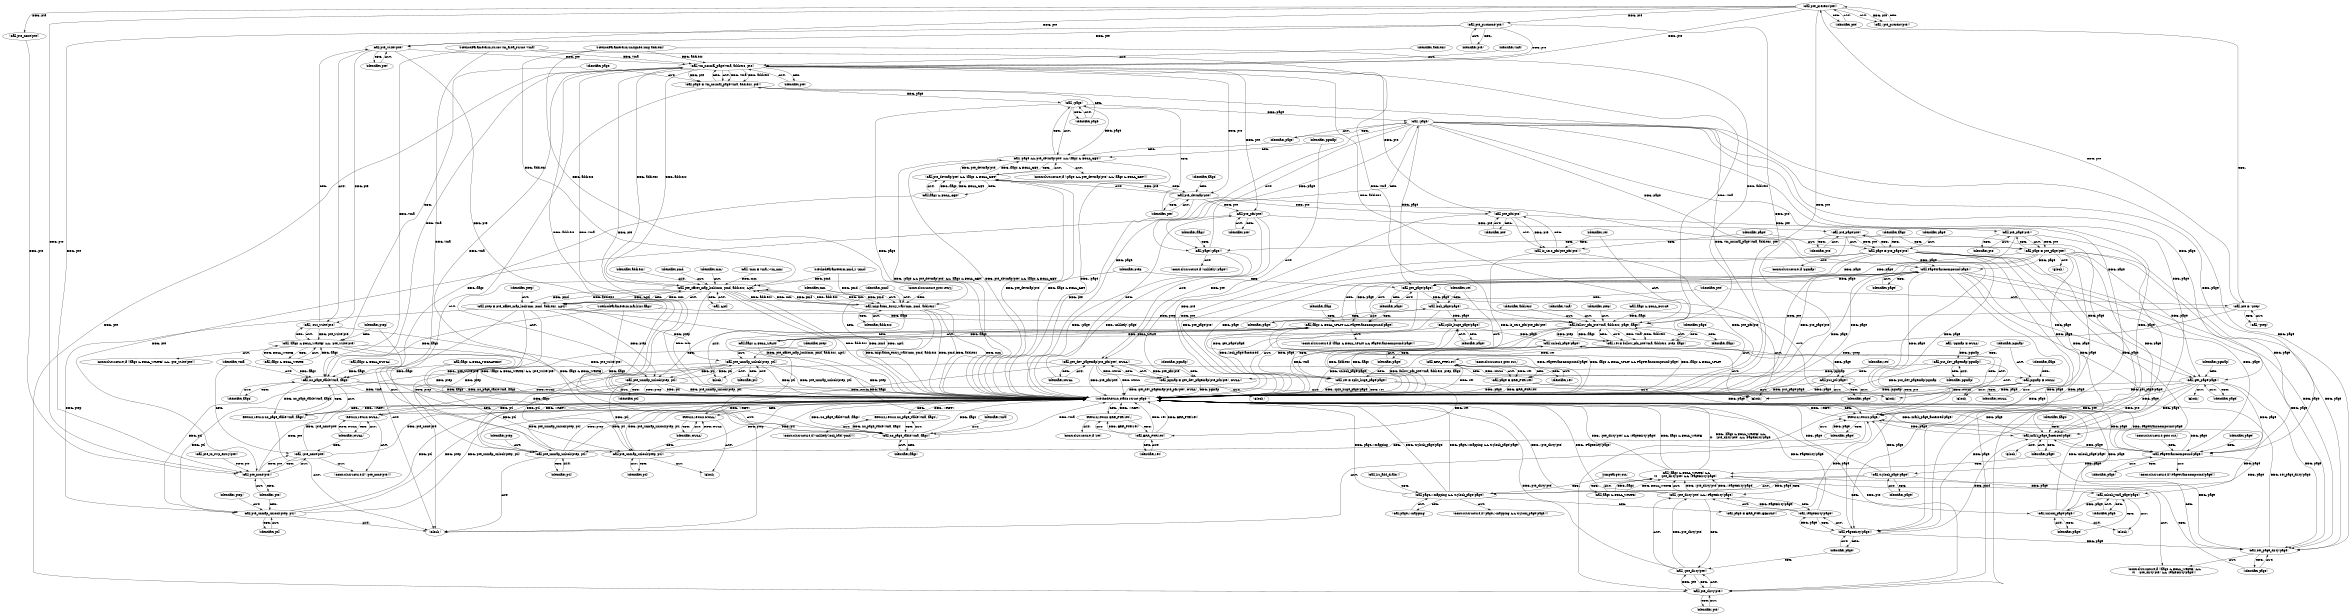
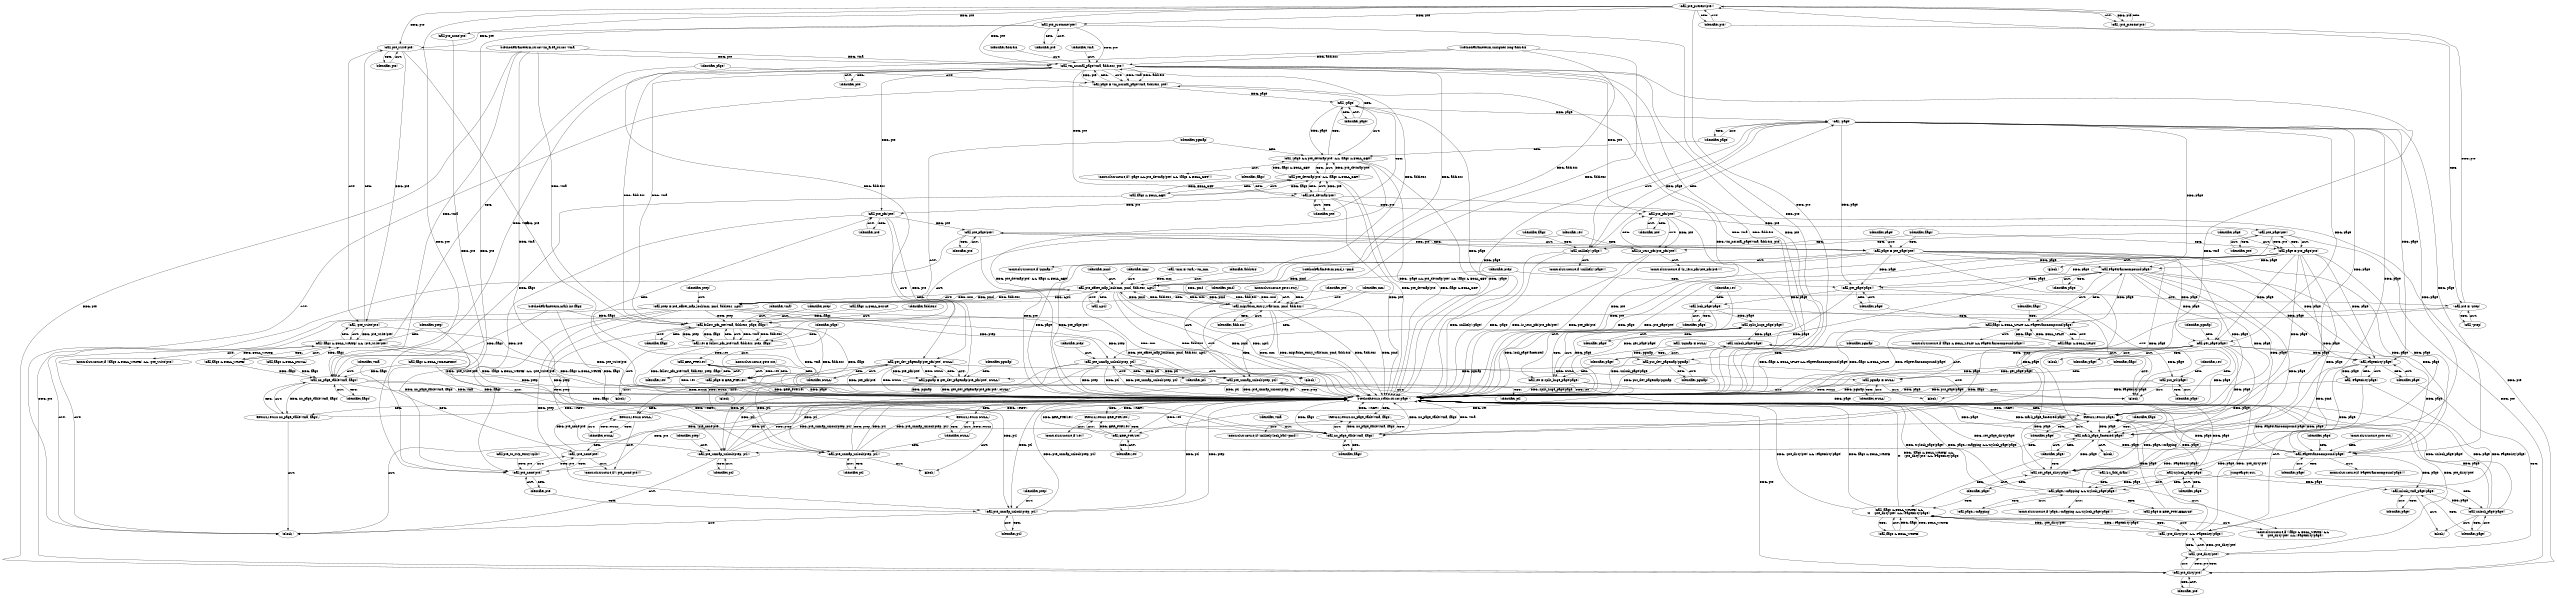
(1208, 251) -> (1586, 251)
none -> (1686, 270)
(320, 325) -> (365, 325)
(217, 455) -> (518, 455)
(1774, 500) -> none
(394, 586) -> (669, 569)
